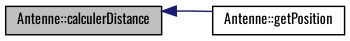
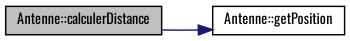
(194, 11) -> (180, 30)
